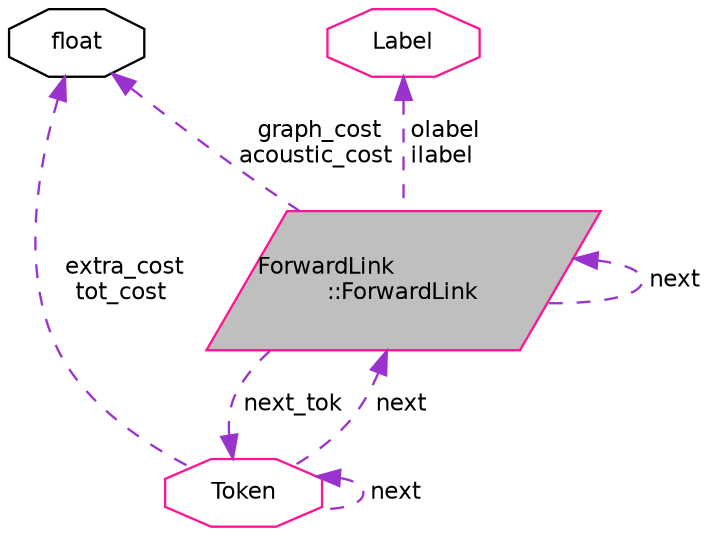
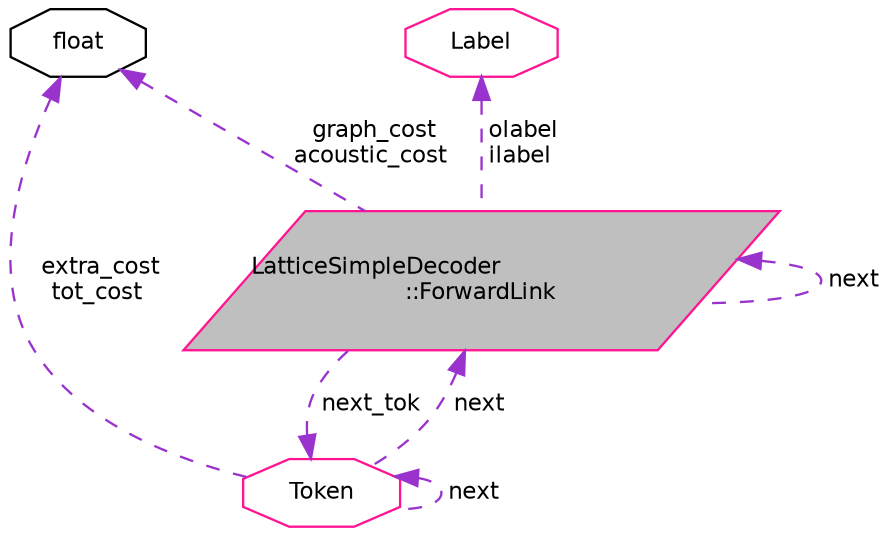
(404, 281) -> (482, 281)
